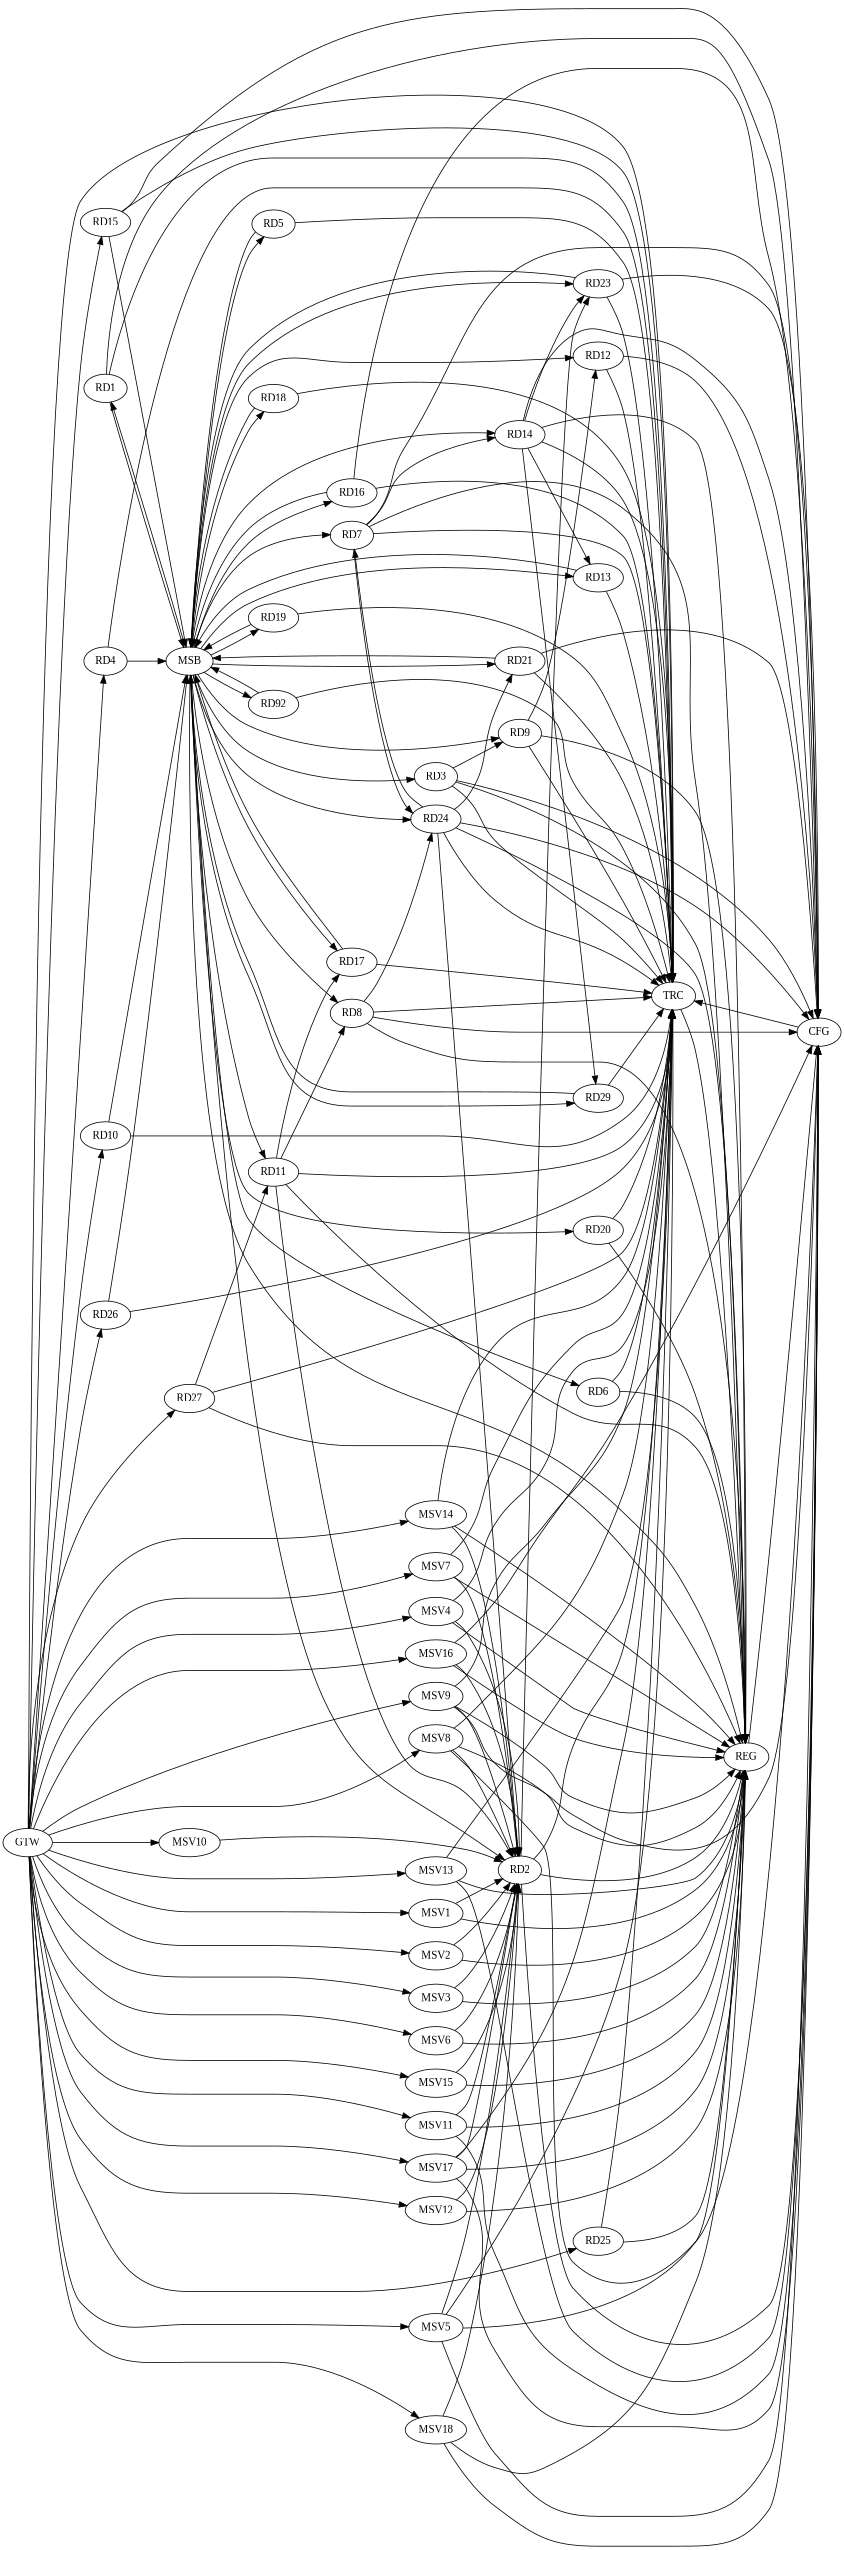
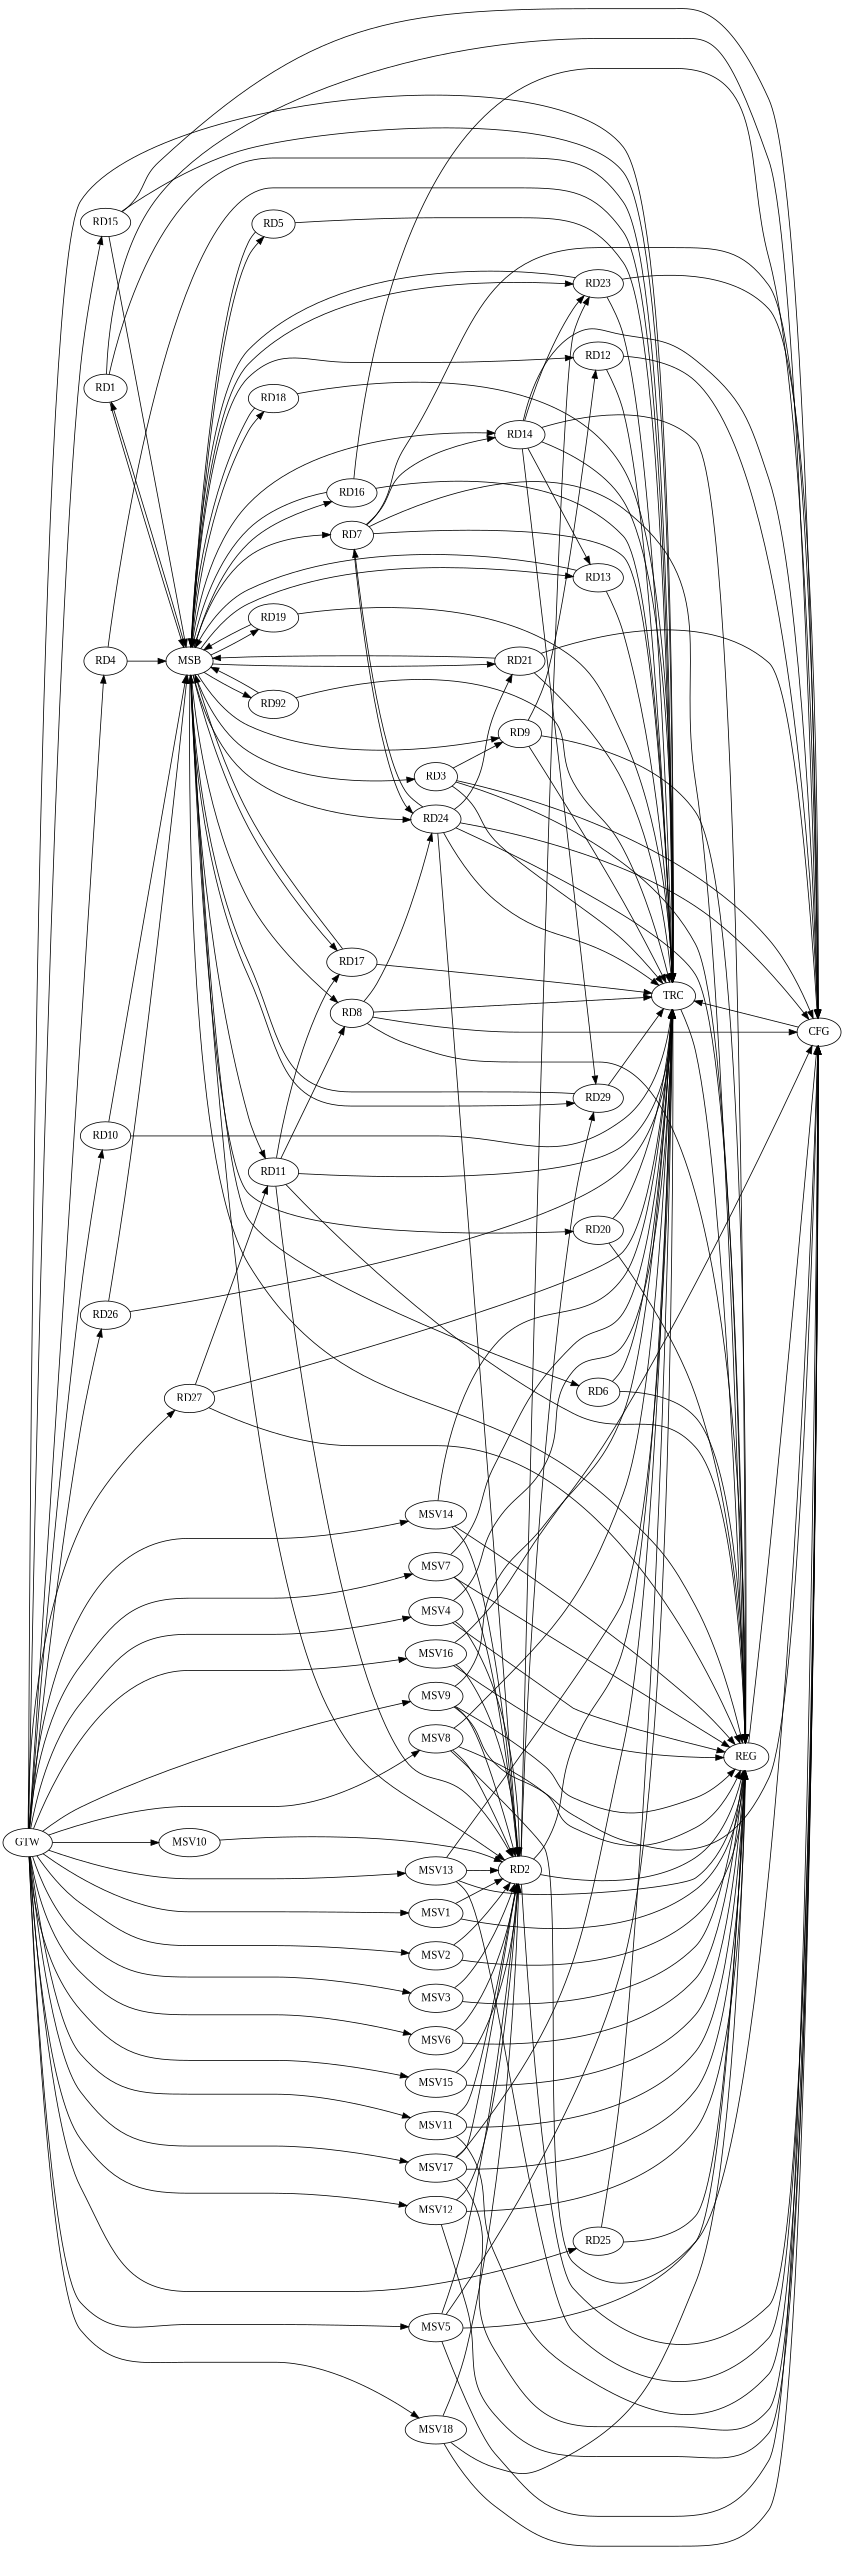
none -> (542, 1487)
none -> (478, 1871)
none -> (749, 2450)
